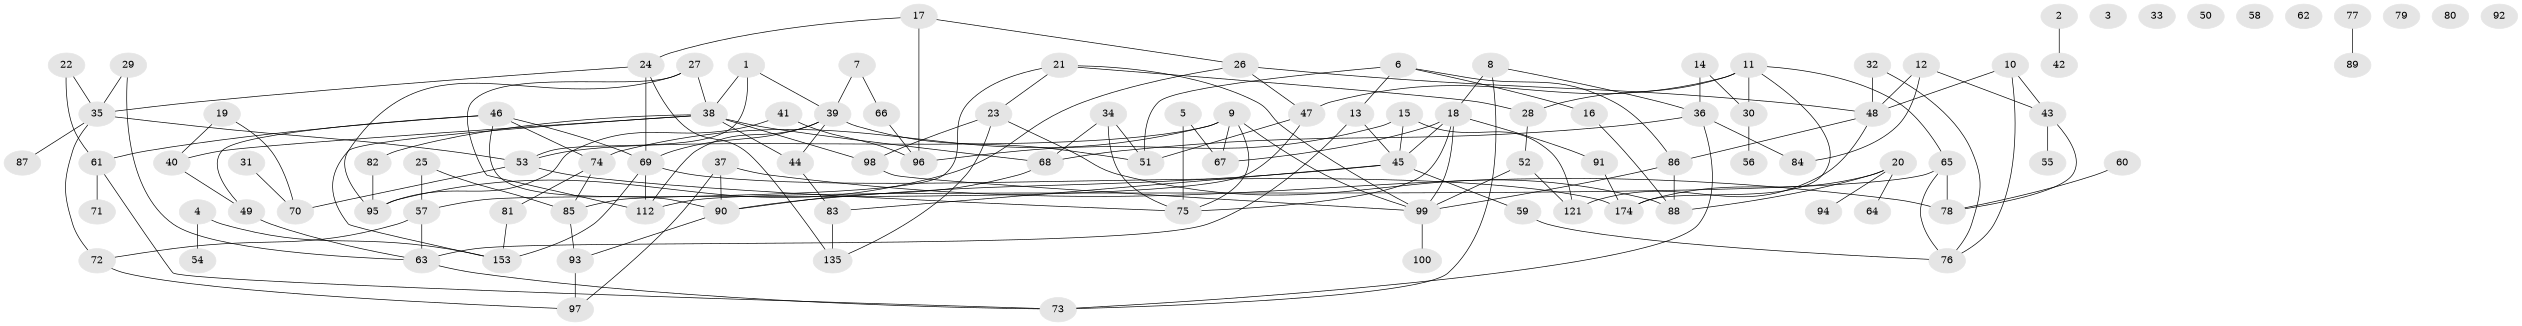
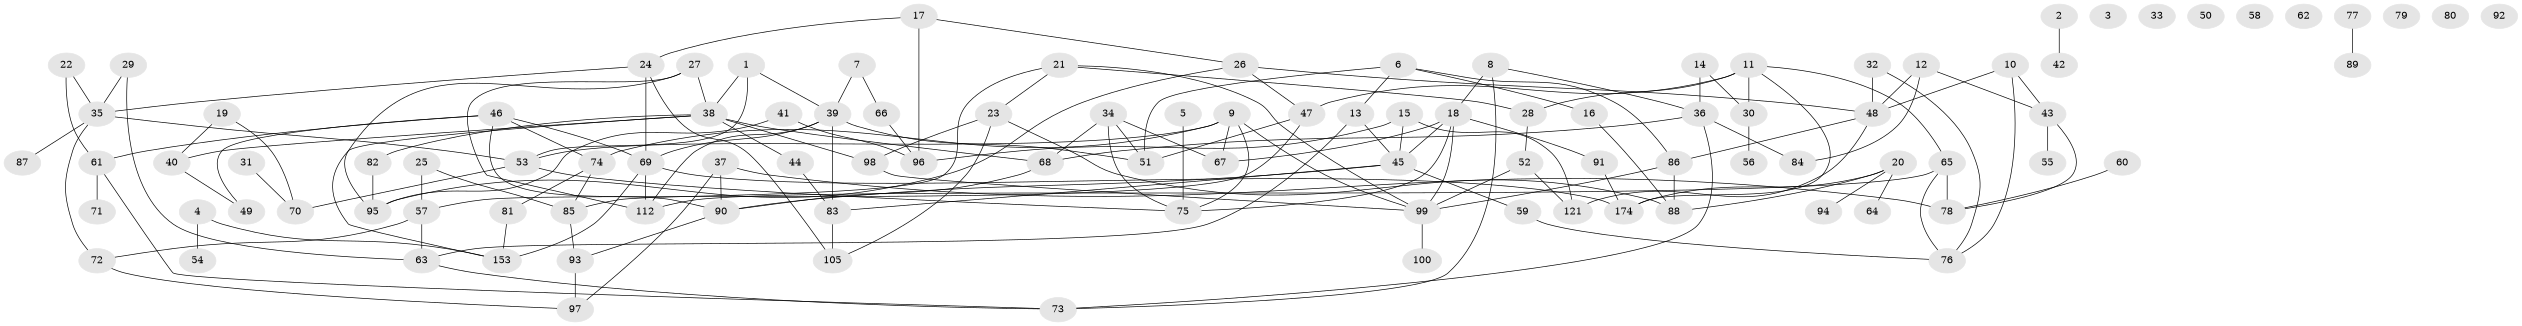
(813, 139) -> (833, 163)
(1202, 139) -> (1164, 139)
(346, 245) -> none
(833, 261) -> (833, 261)
